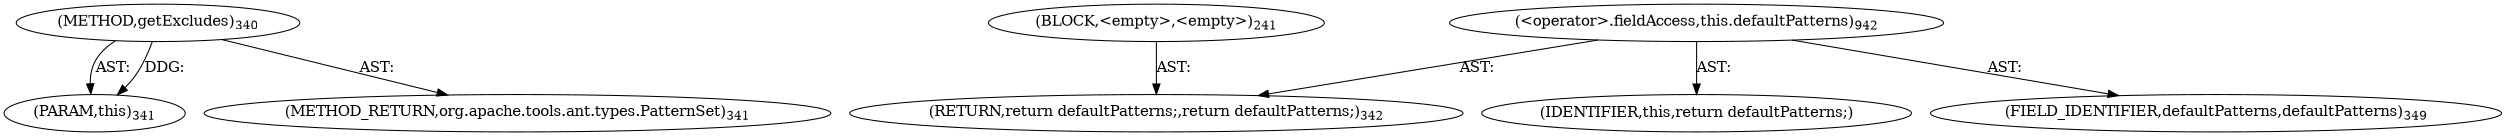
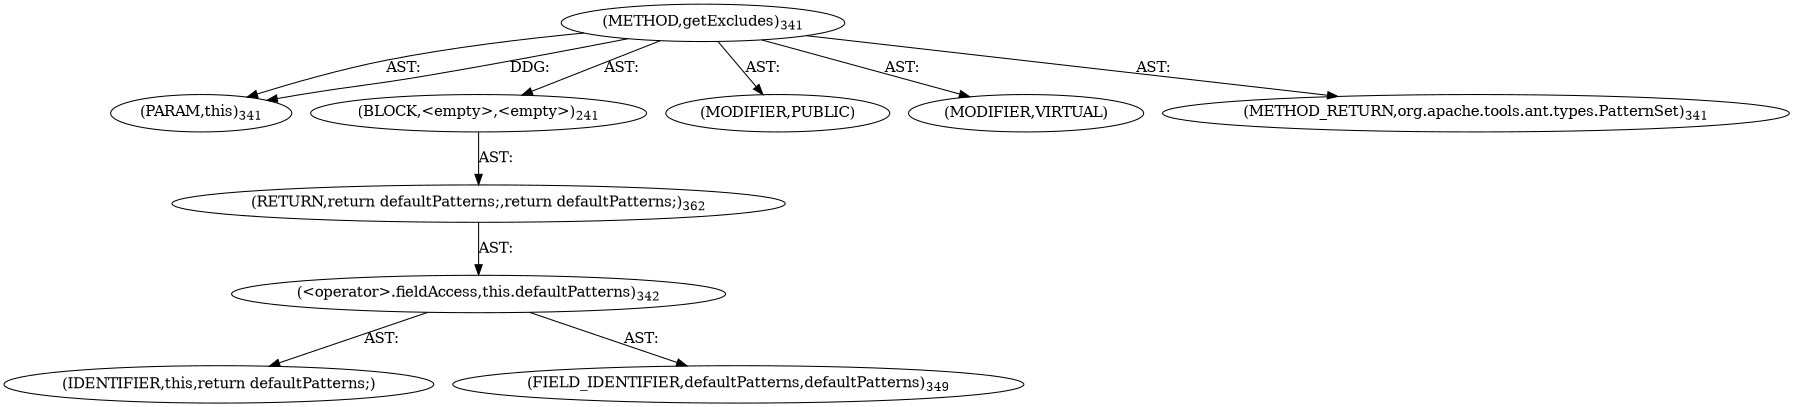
(247, 21) -> (792, 21)
(1866, 21) -> (648, 292)
none -> (596, 66)
(1433, 67) -> (479, 244)
(1372, 112) -> (694, 202)
none -> (778, 113)
none -> (1026, 113)
